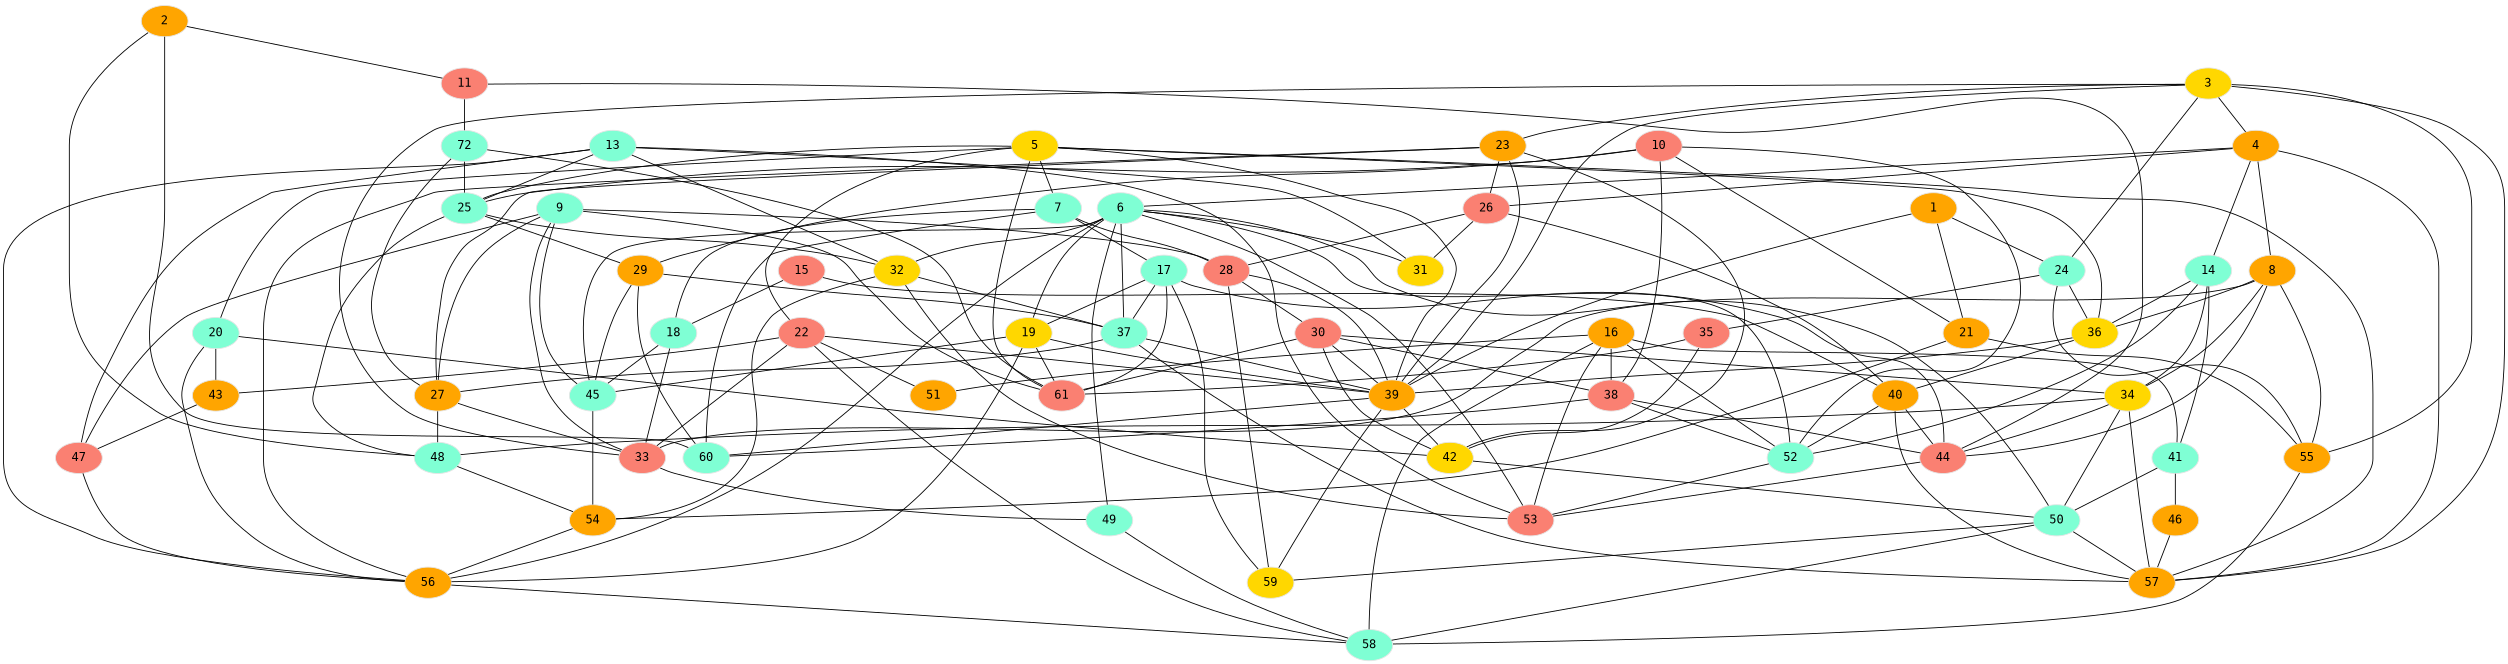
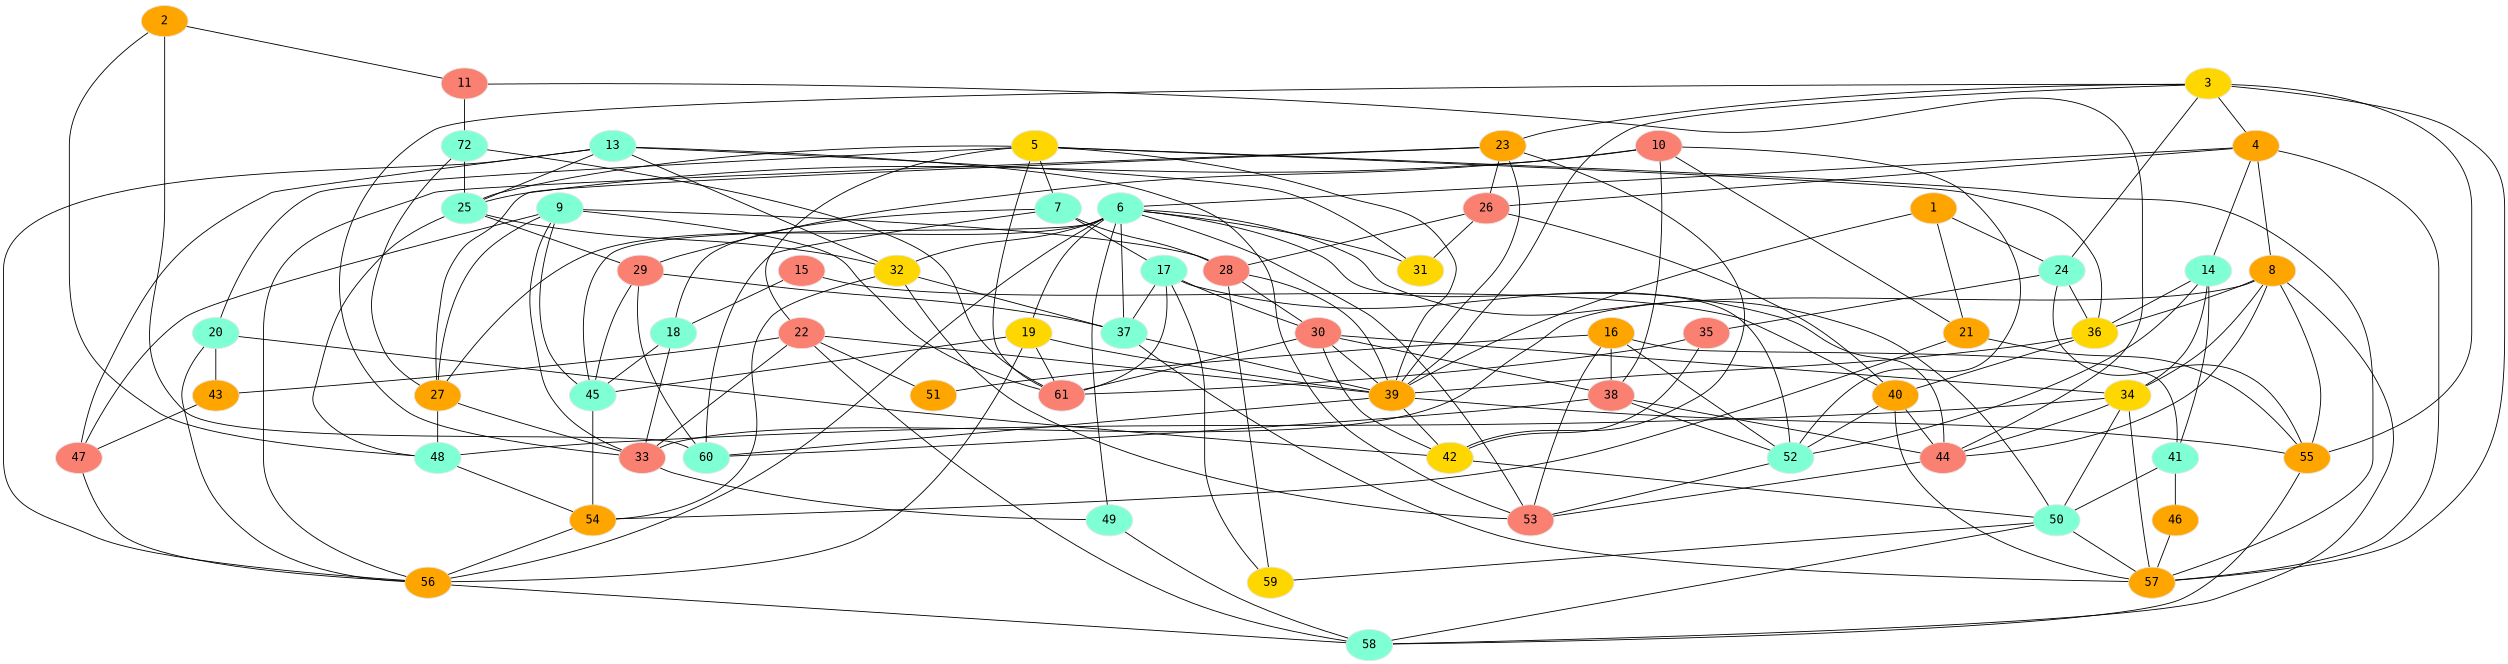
(640, 271) -> (640, 271)
(1089, 305) -> (1240, 304)
(831, 368) -> (609, 249)
(1415, 449) -> (2187, 604)
(1333, 479) -> (1828, 422)
